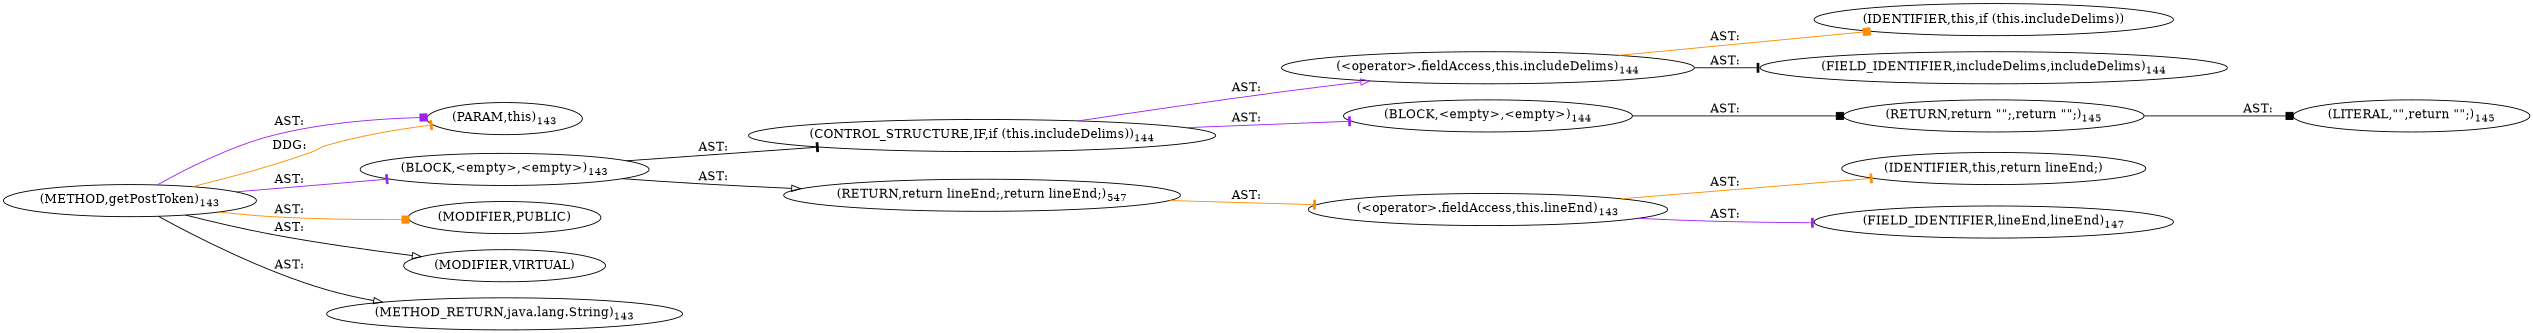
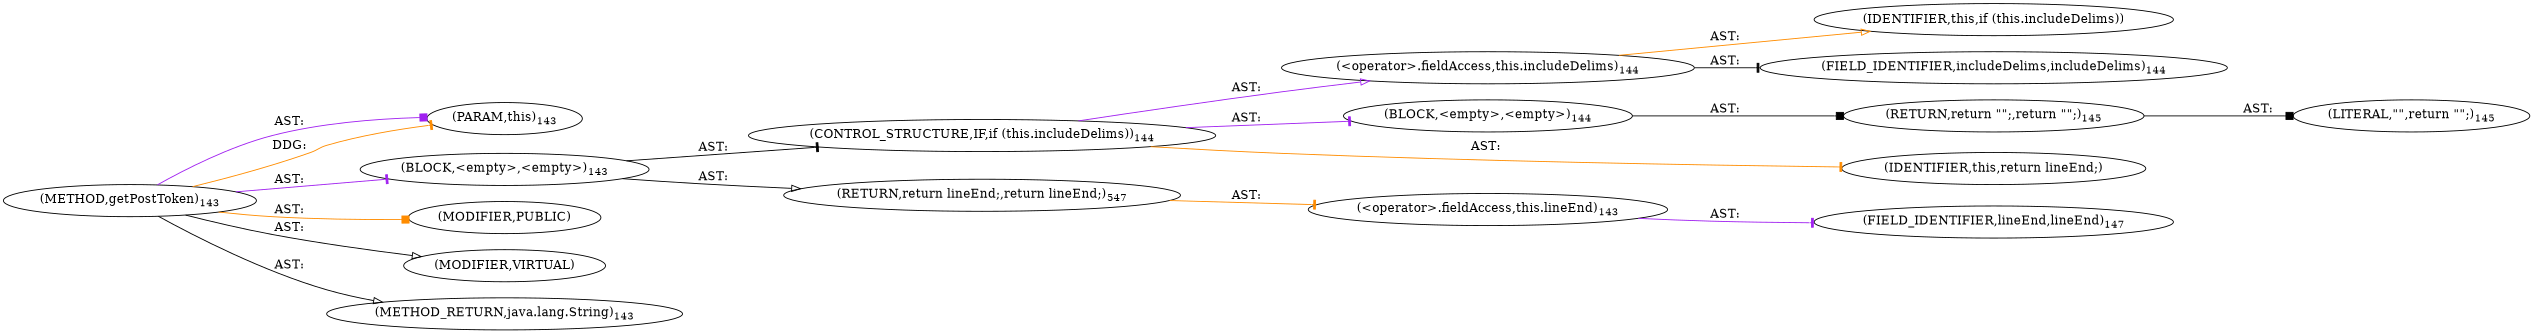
(1740, 44) -> (1740, 44)
(1745, 189) -> (1494, 160)
